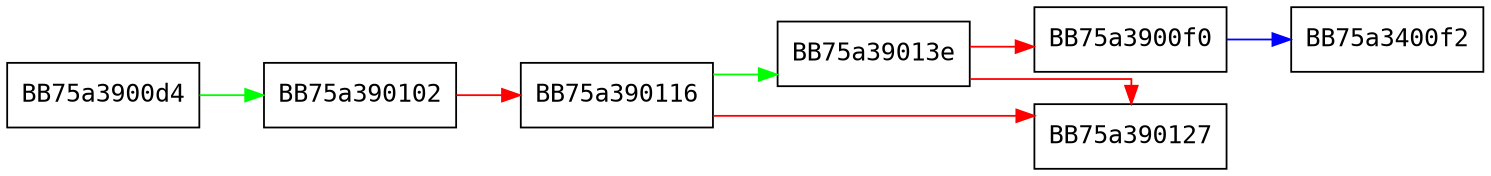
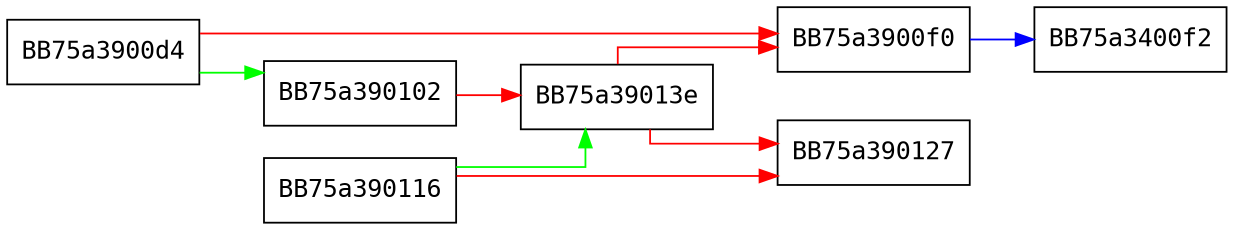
none -> (480, 34)
(479, 95) -> (479, 95)
